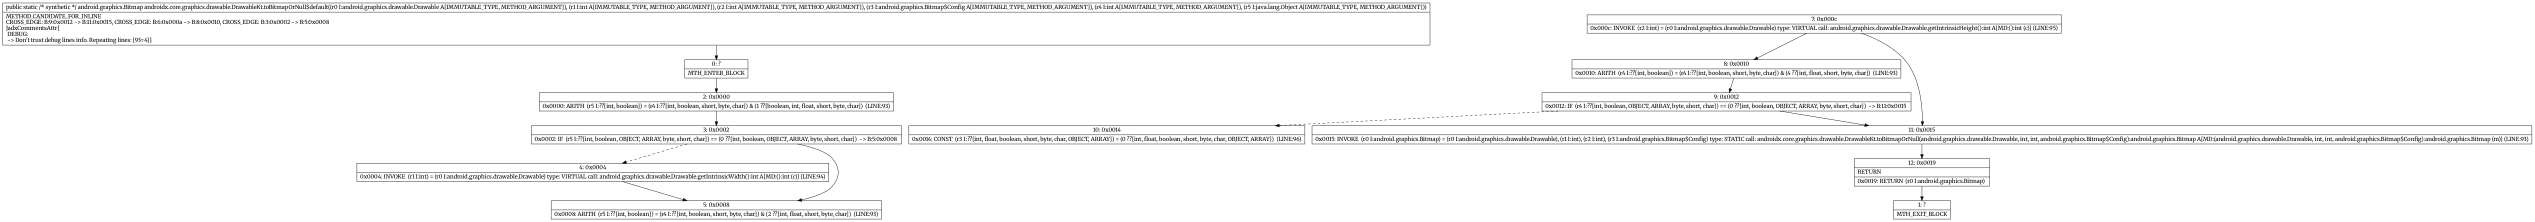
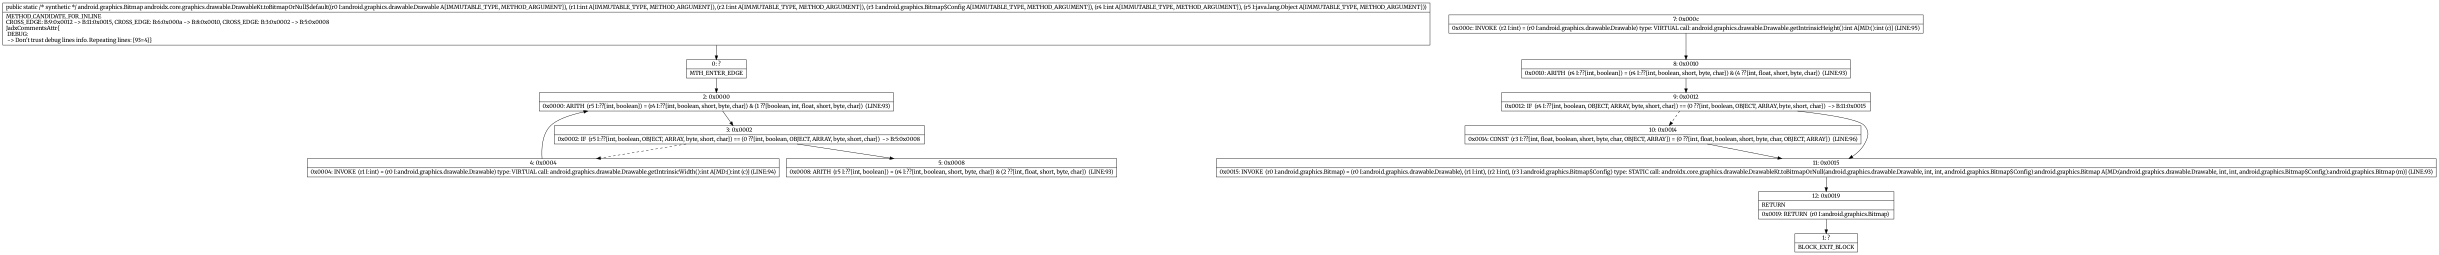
(1909, 65) -> (1743, 151)
(716, 73) -> (716, 73)
(653, 191) -> (551, 125)
(1922, 214) -> (1826, 247)
